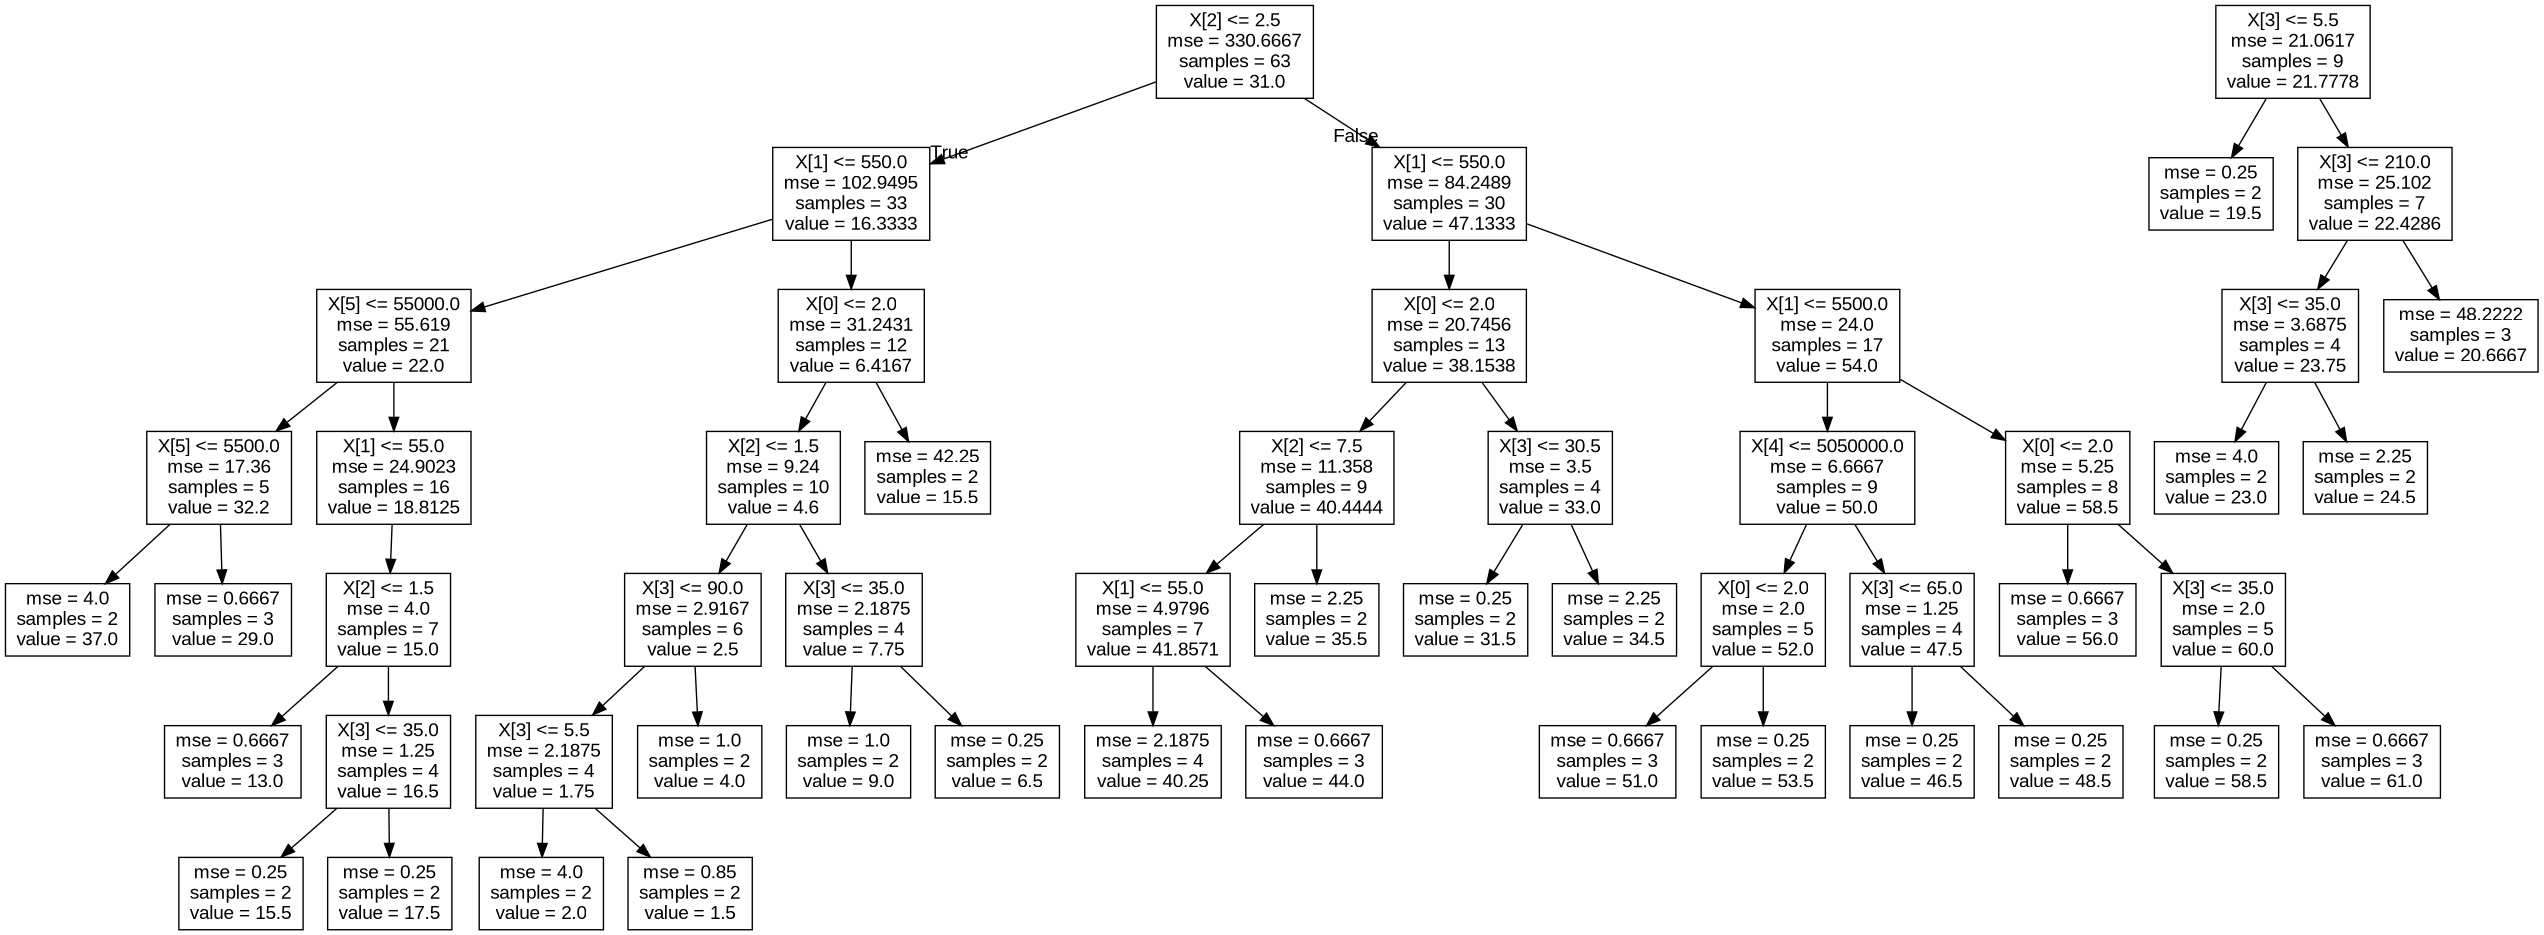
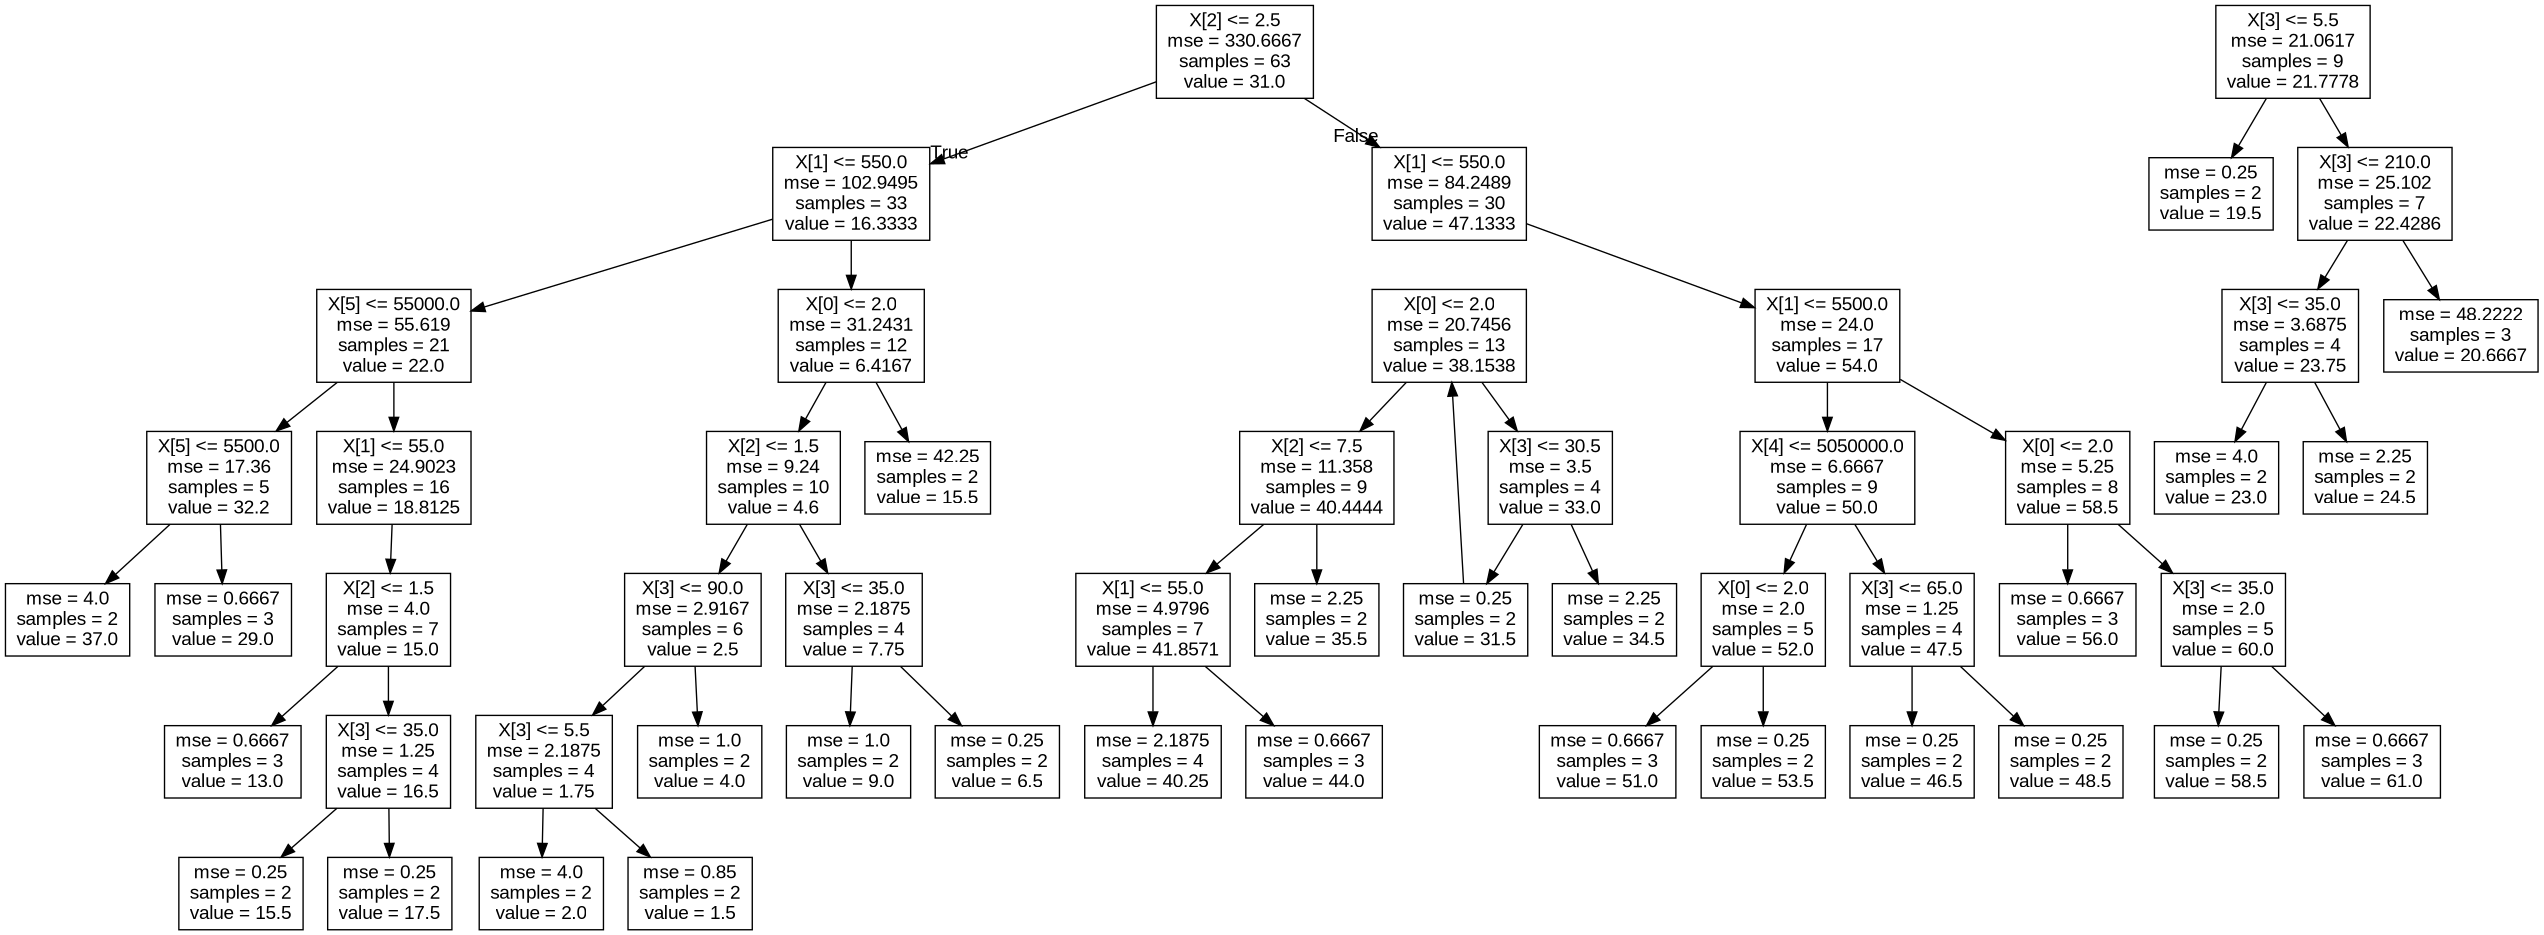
(1449, 258) -> (1458, 490)
